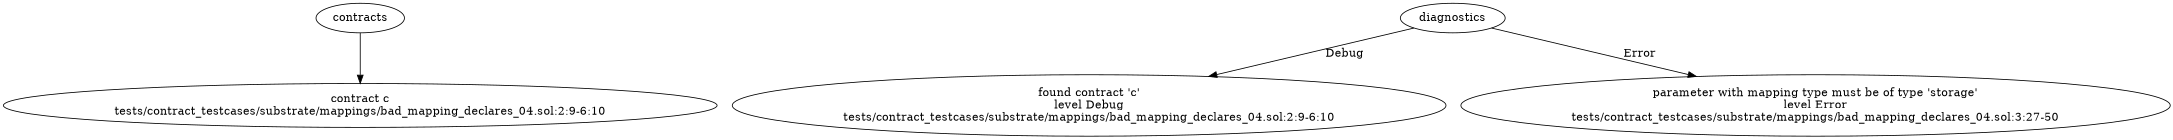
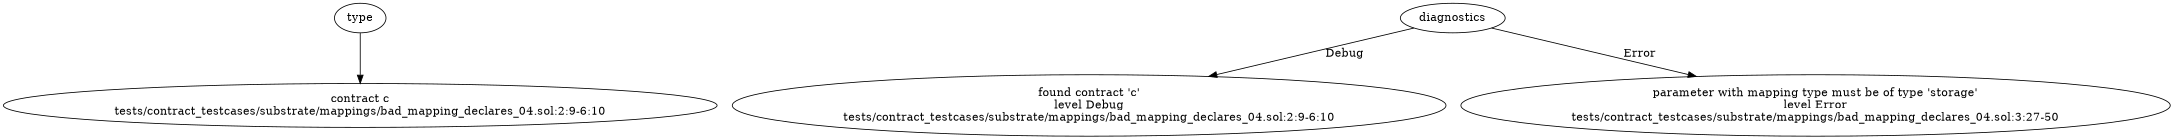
(360, 18) -> (360, 18)
